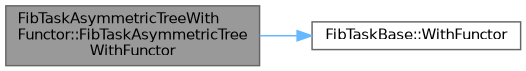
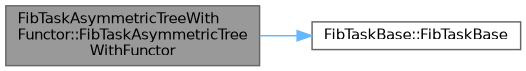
(416, 36) -> (416, 36)
